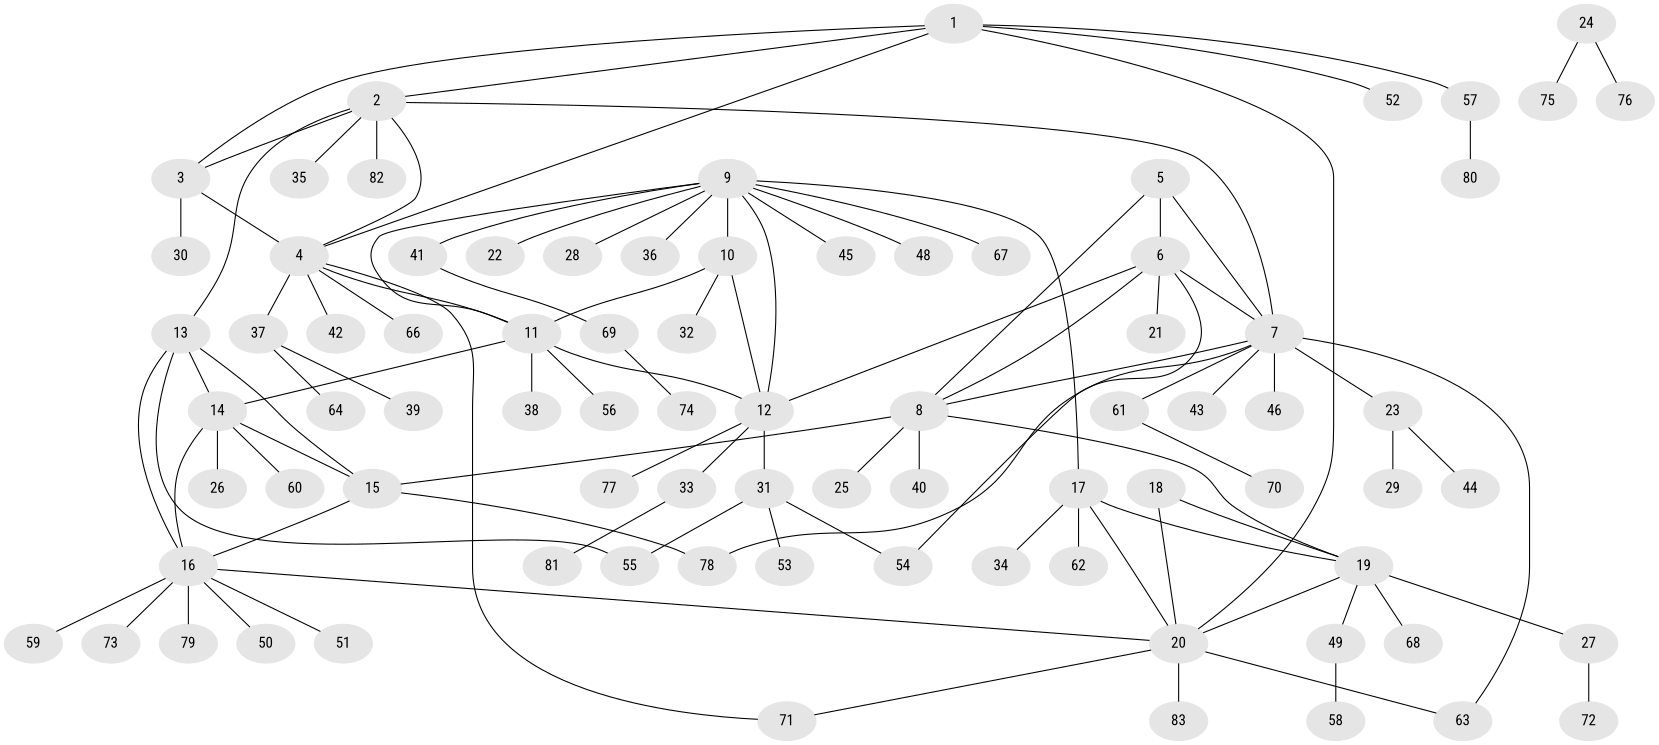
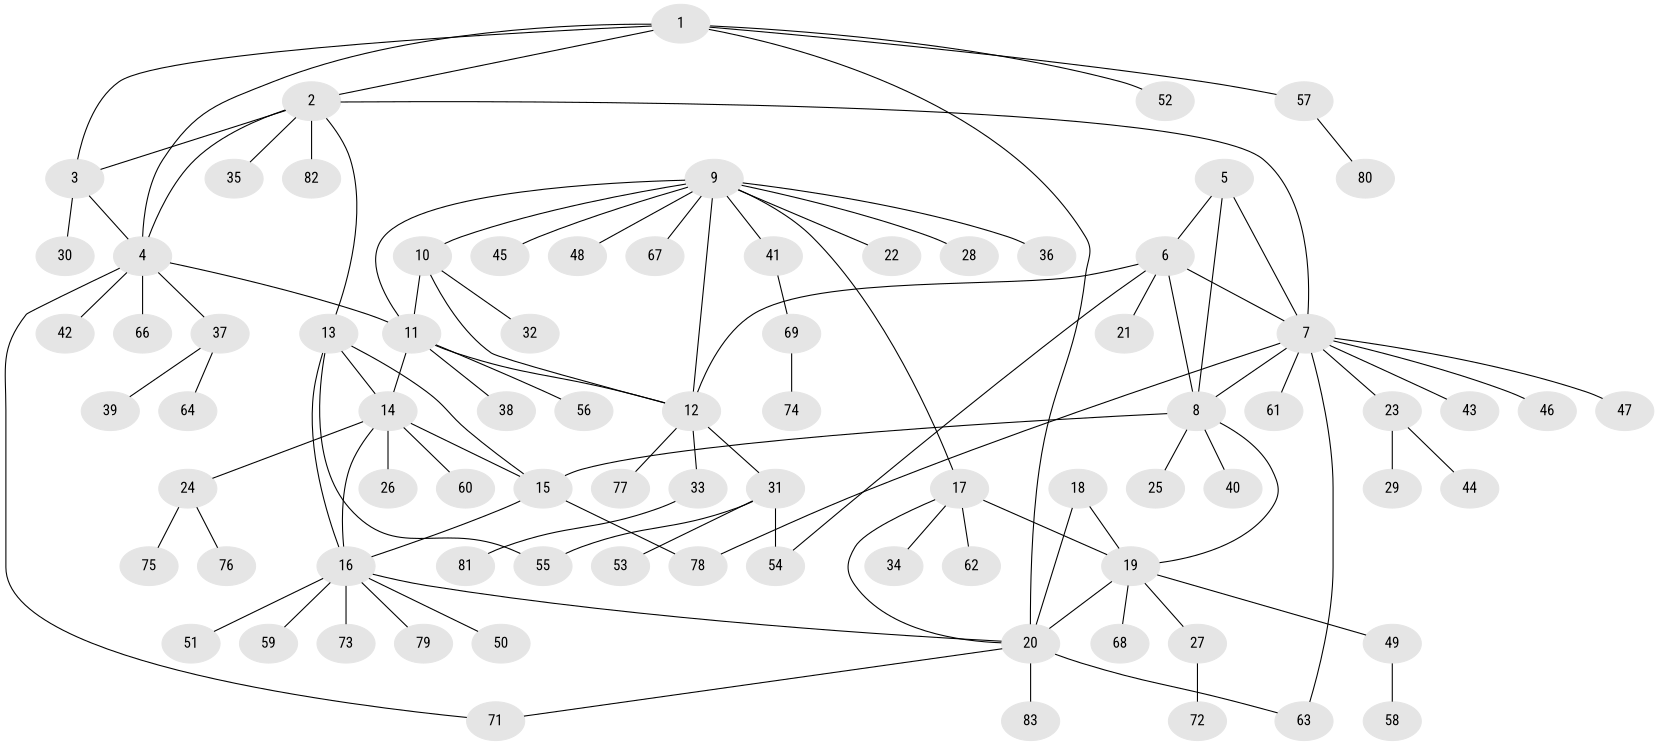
none -> (1625, 411)
none -> (288, 450)
(1274, 489) -> none
